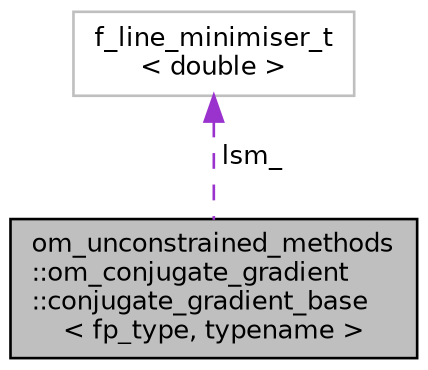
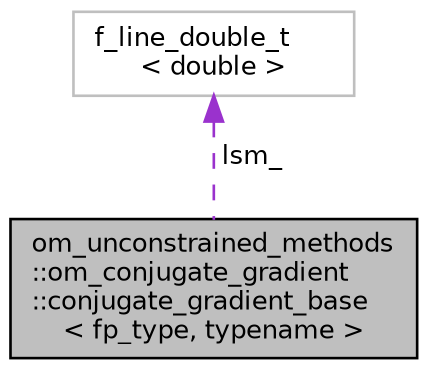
(214, 54) -> (214, 54)
